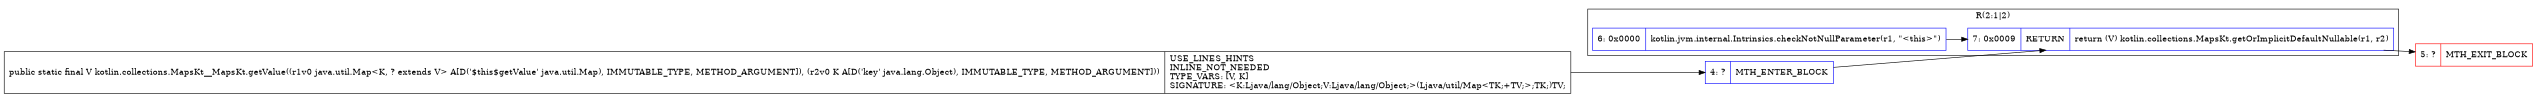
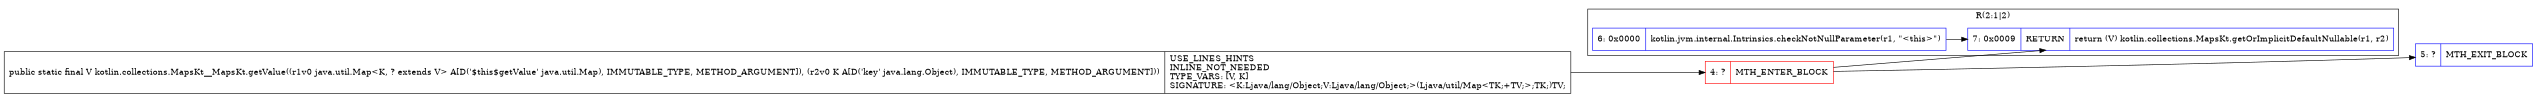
(2394, 51) -> (2121, 65)
(2474, 55) -> (2474, 55)
(1769, 72) -> (1769, 72)
